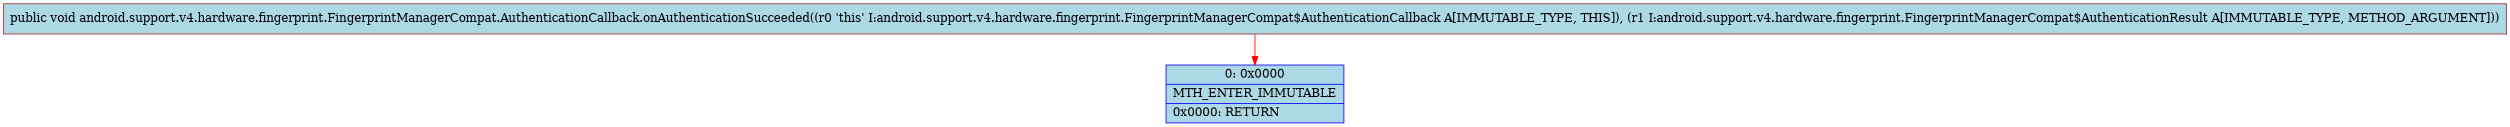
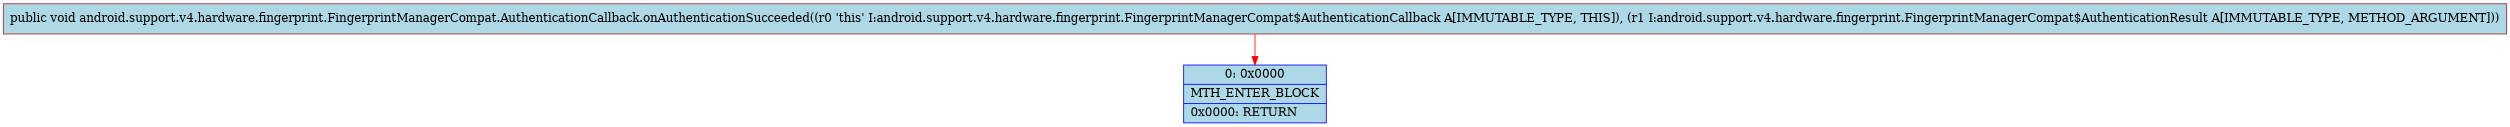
(1255, 94) -> (1255, 94)
